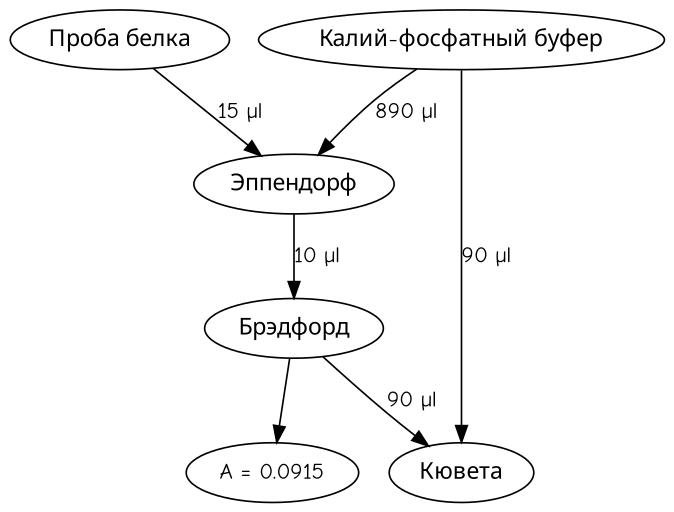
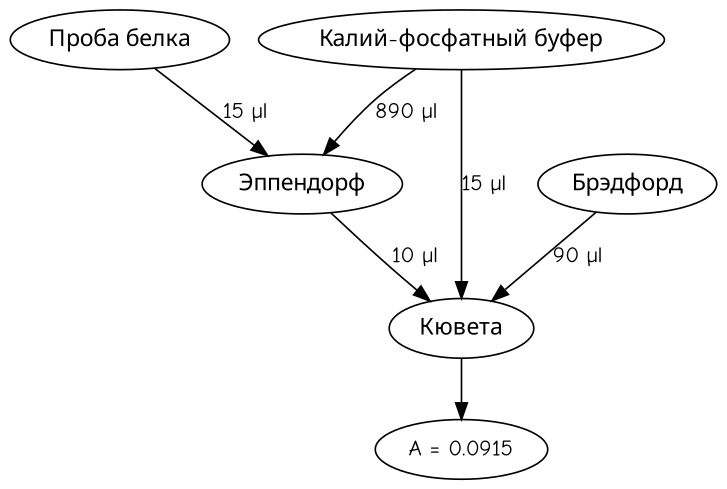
(294, 248) -> (373, 252)
(487, 256) -> (485, 184)
(285, 392) -> (461, 381)
